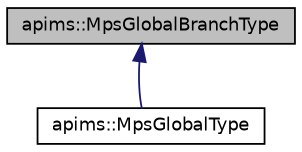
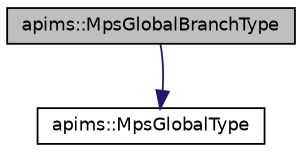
(139, 85) -> (163, 67)
